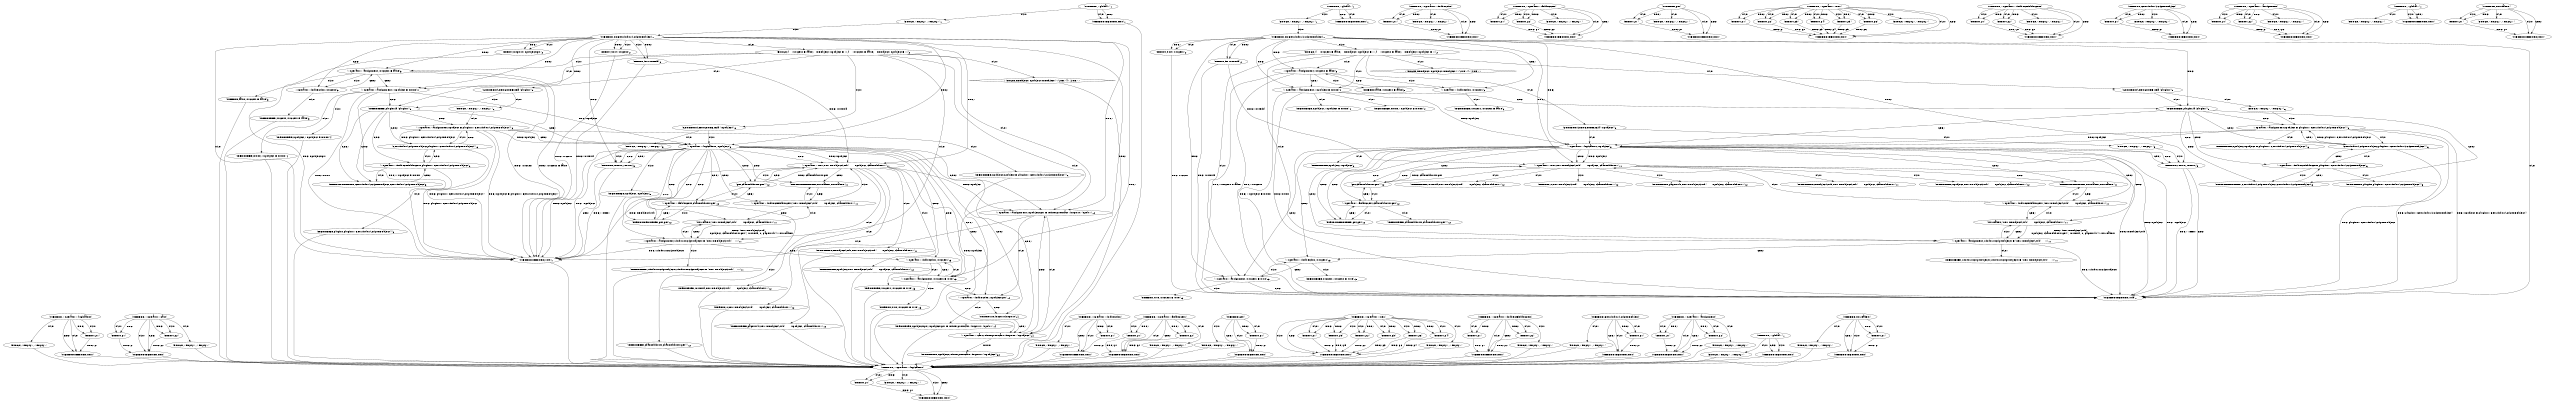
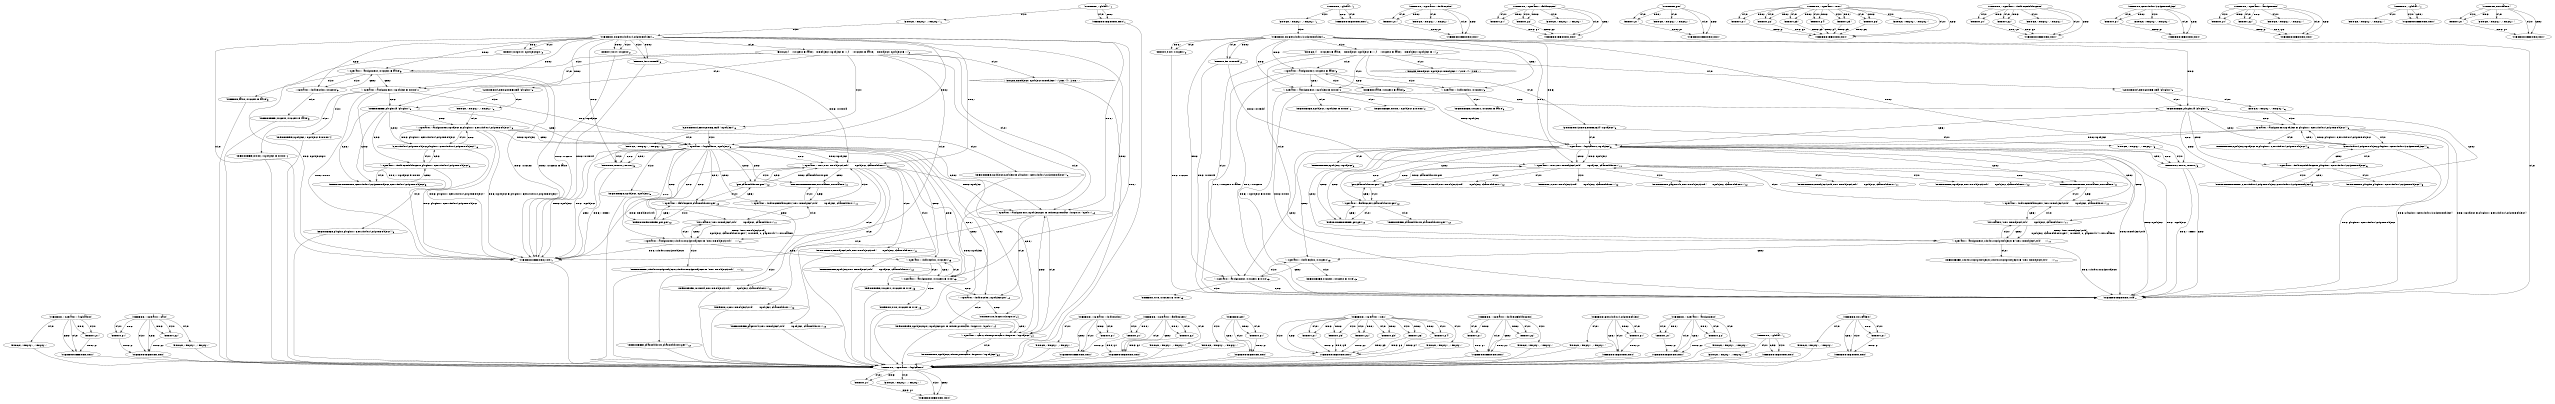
(988, 345) -> (988, 345)
